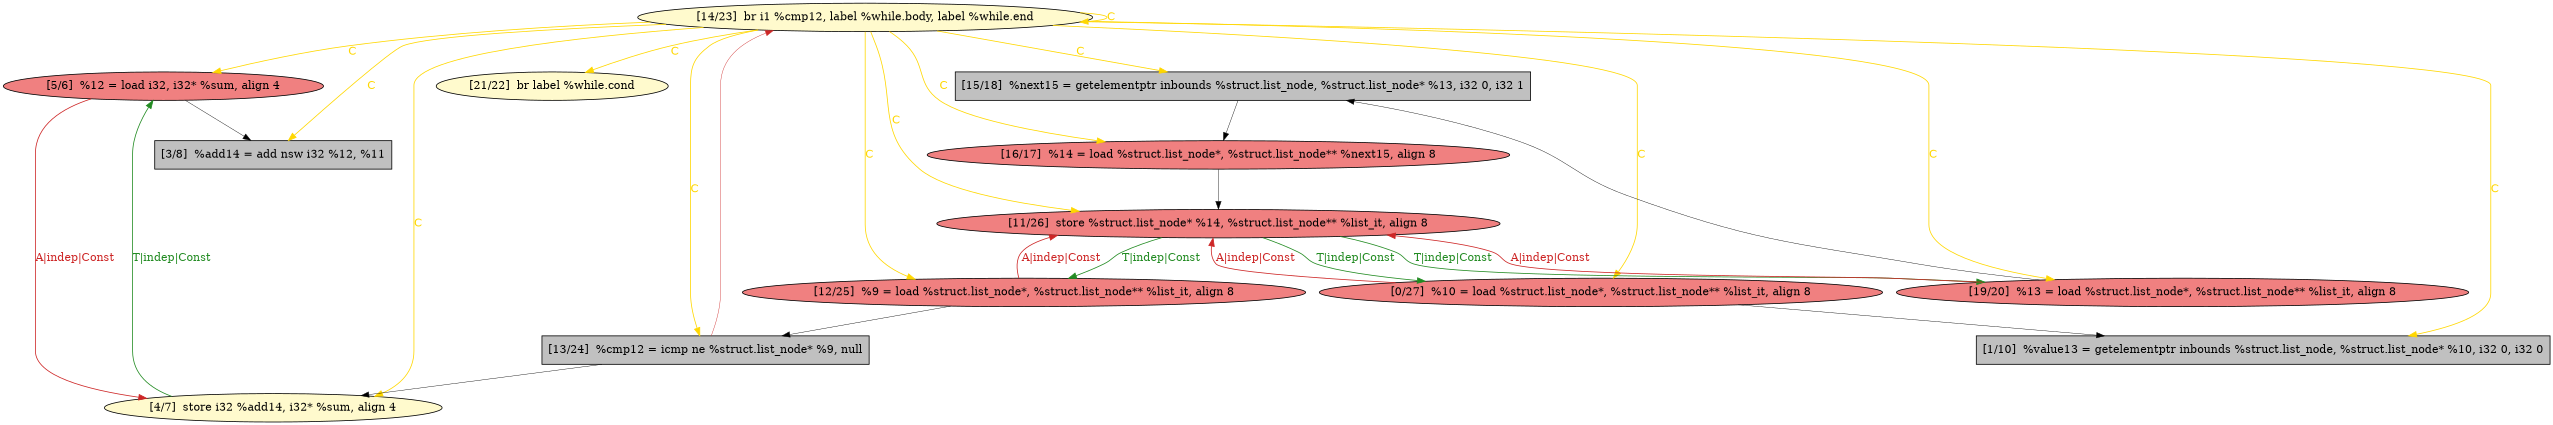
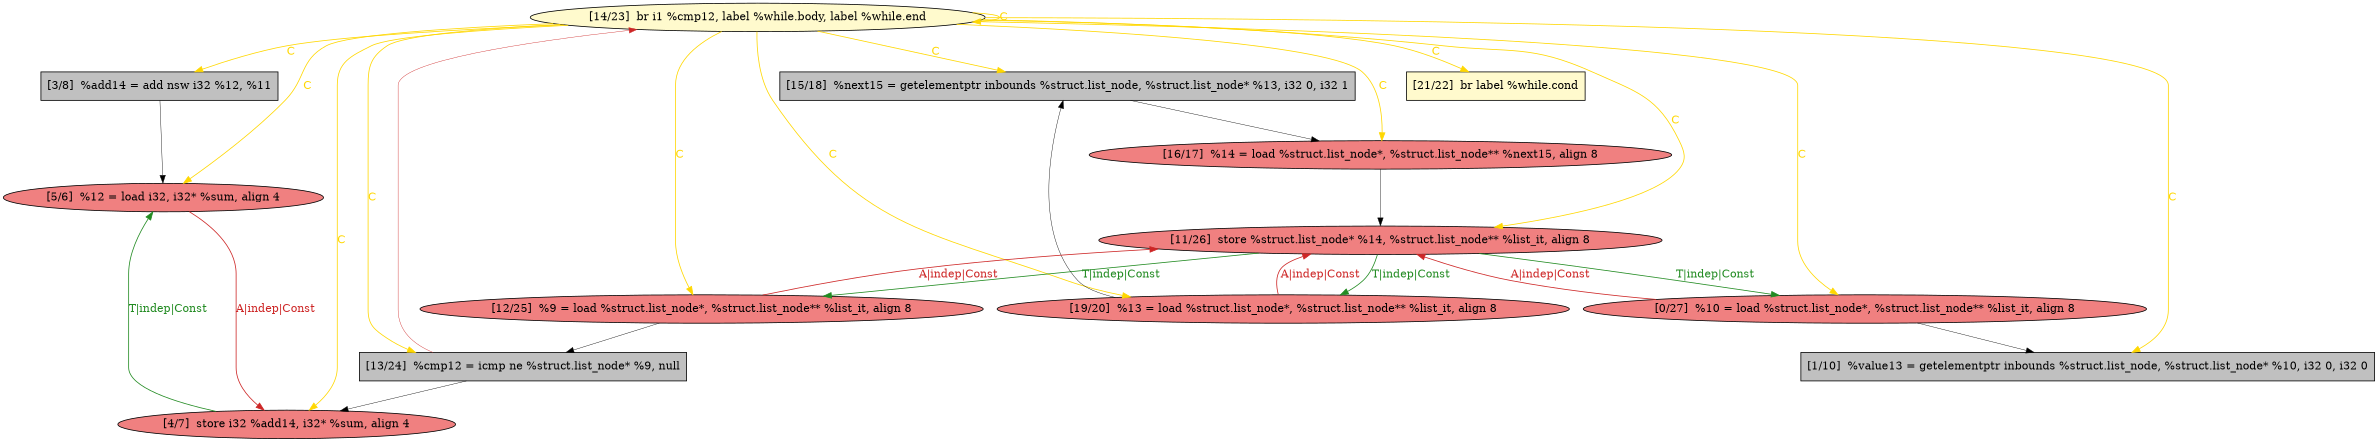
(552, 86) -> (1496, 86)
(215, 118) -> (161, 138)
(273, 408) -> (287, 424)
